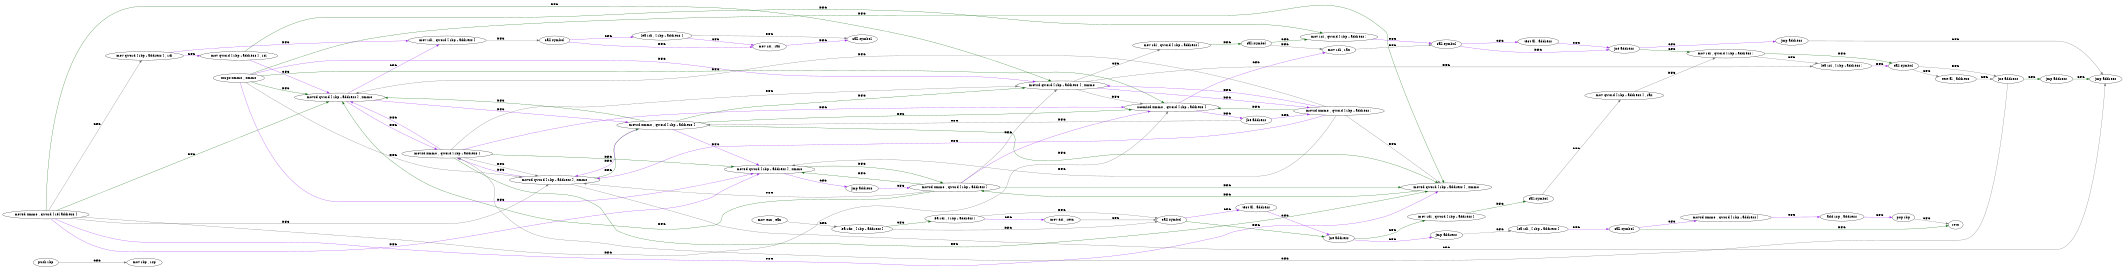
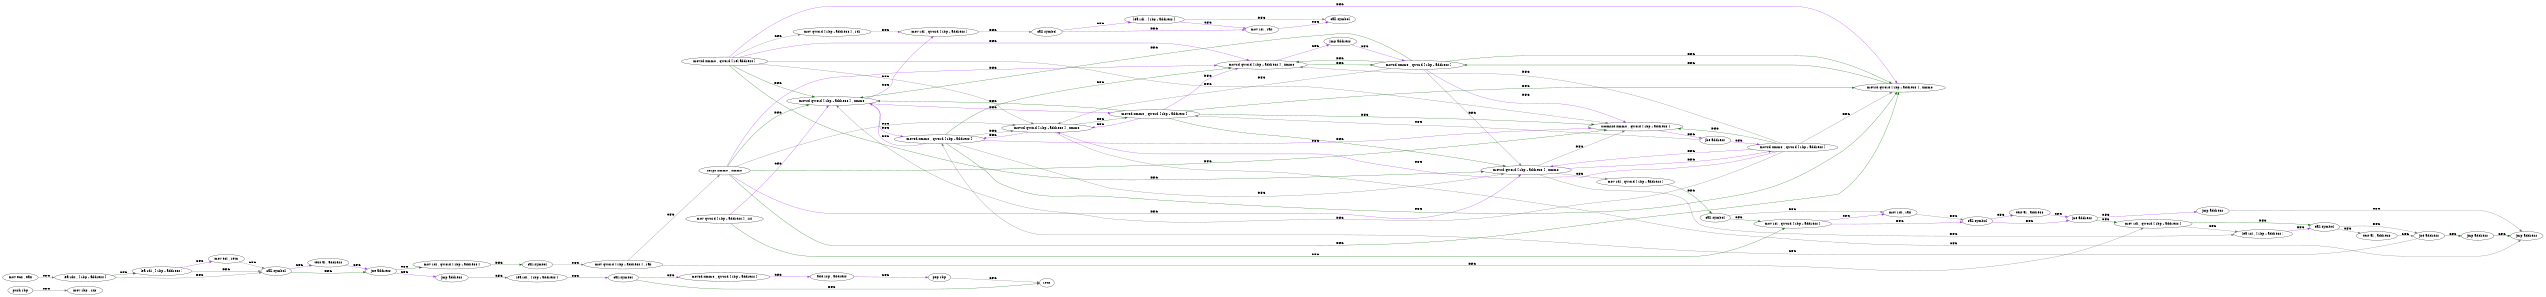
(191, 56) -> none
(1249, 72) -> (1852, 218)
none -> (673, 218)
